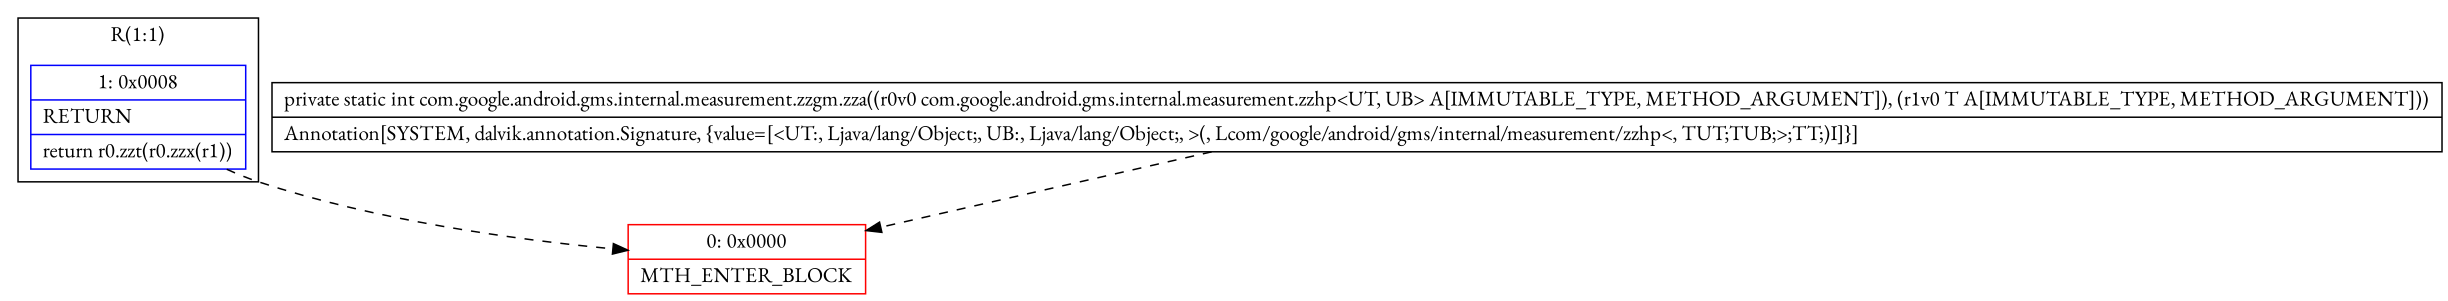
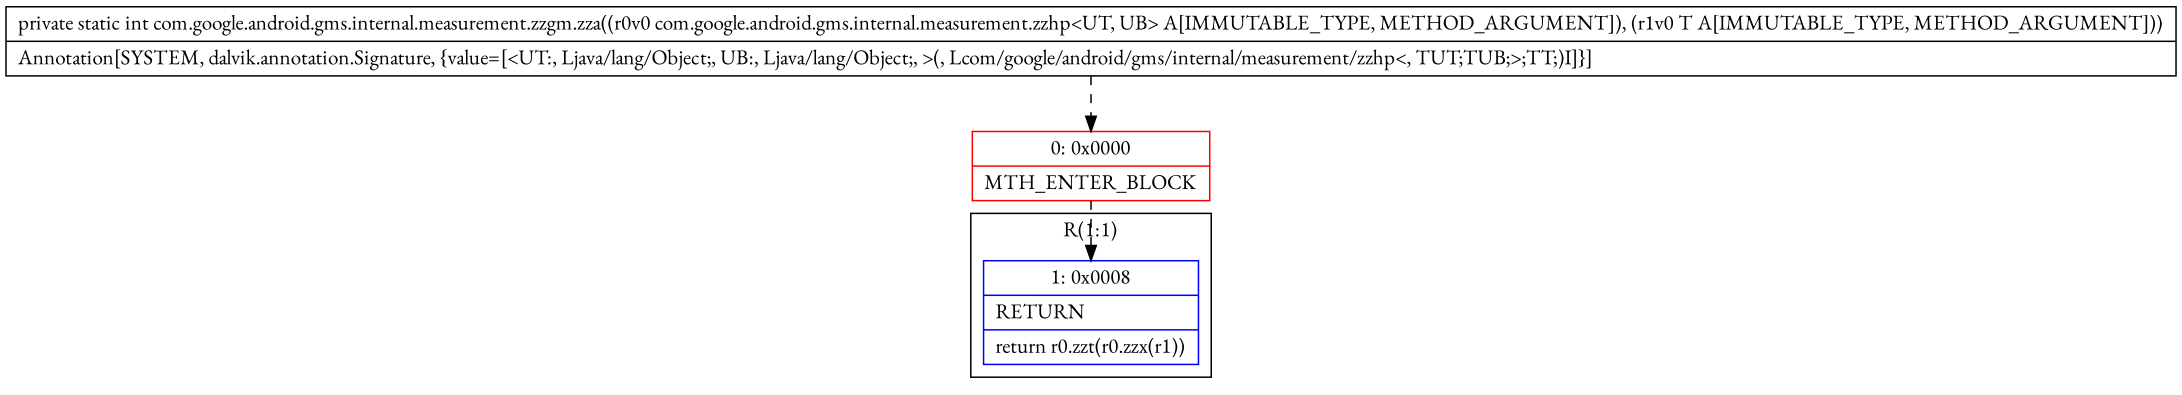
(417, 222) -> (1091, 223)
